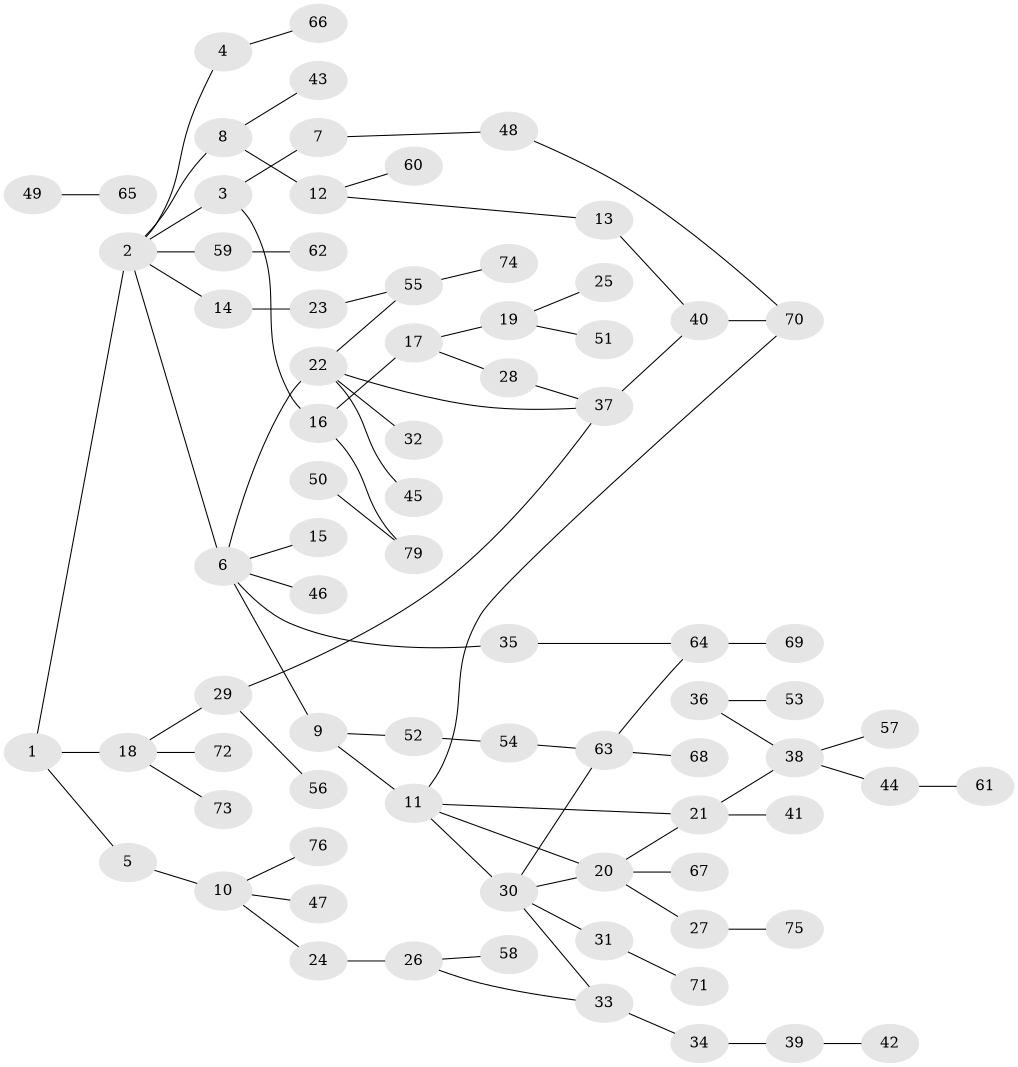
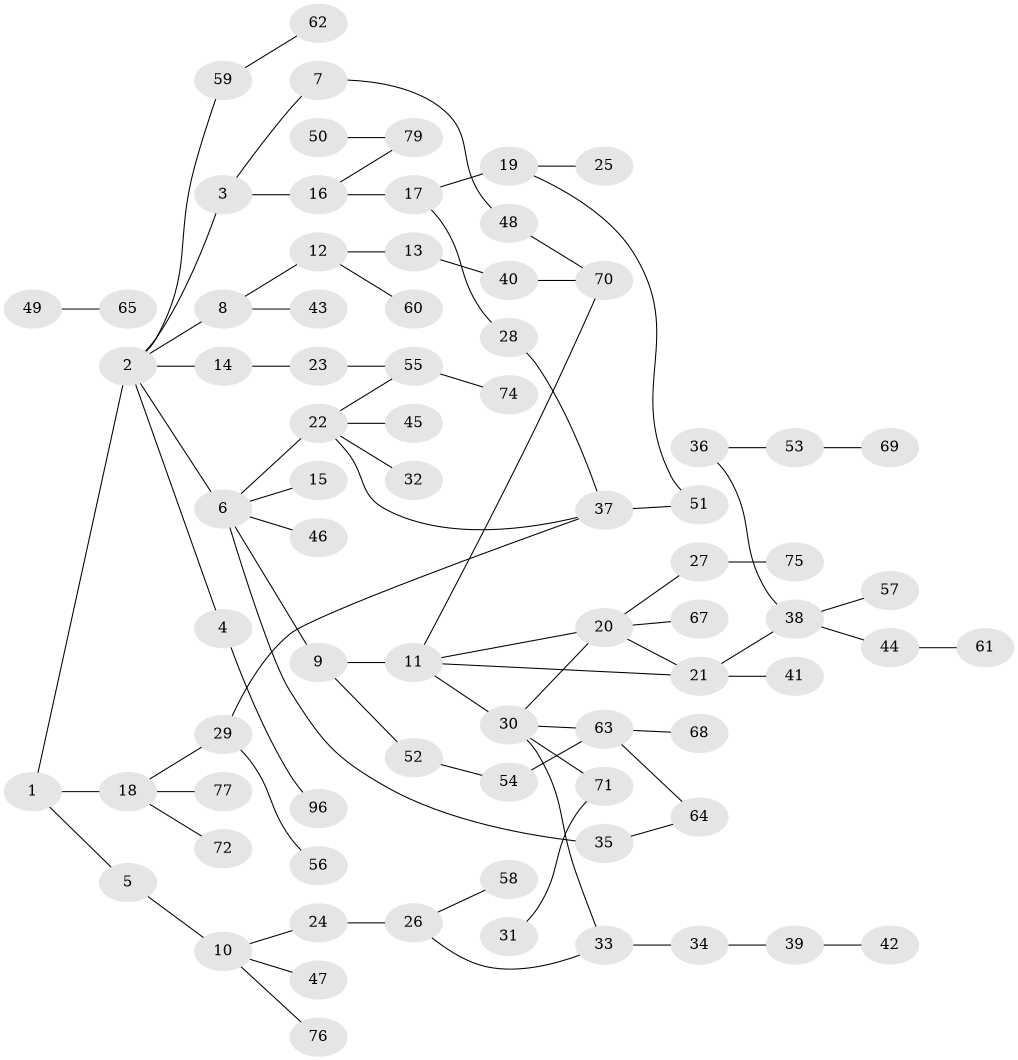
(319, 23) -> (319, 809)
(652, 363) -> (652, 507)
(747, 643) -> (843, 448)
(223, 810) -> (223, 792)
(557, 917) -> (550, 751)
